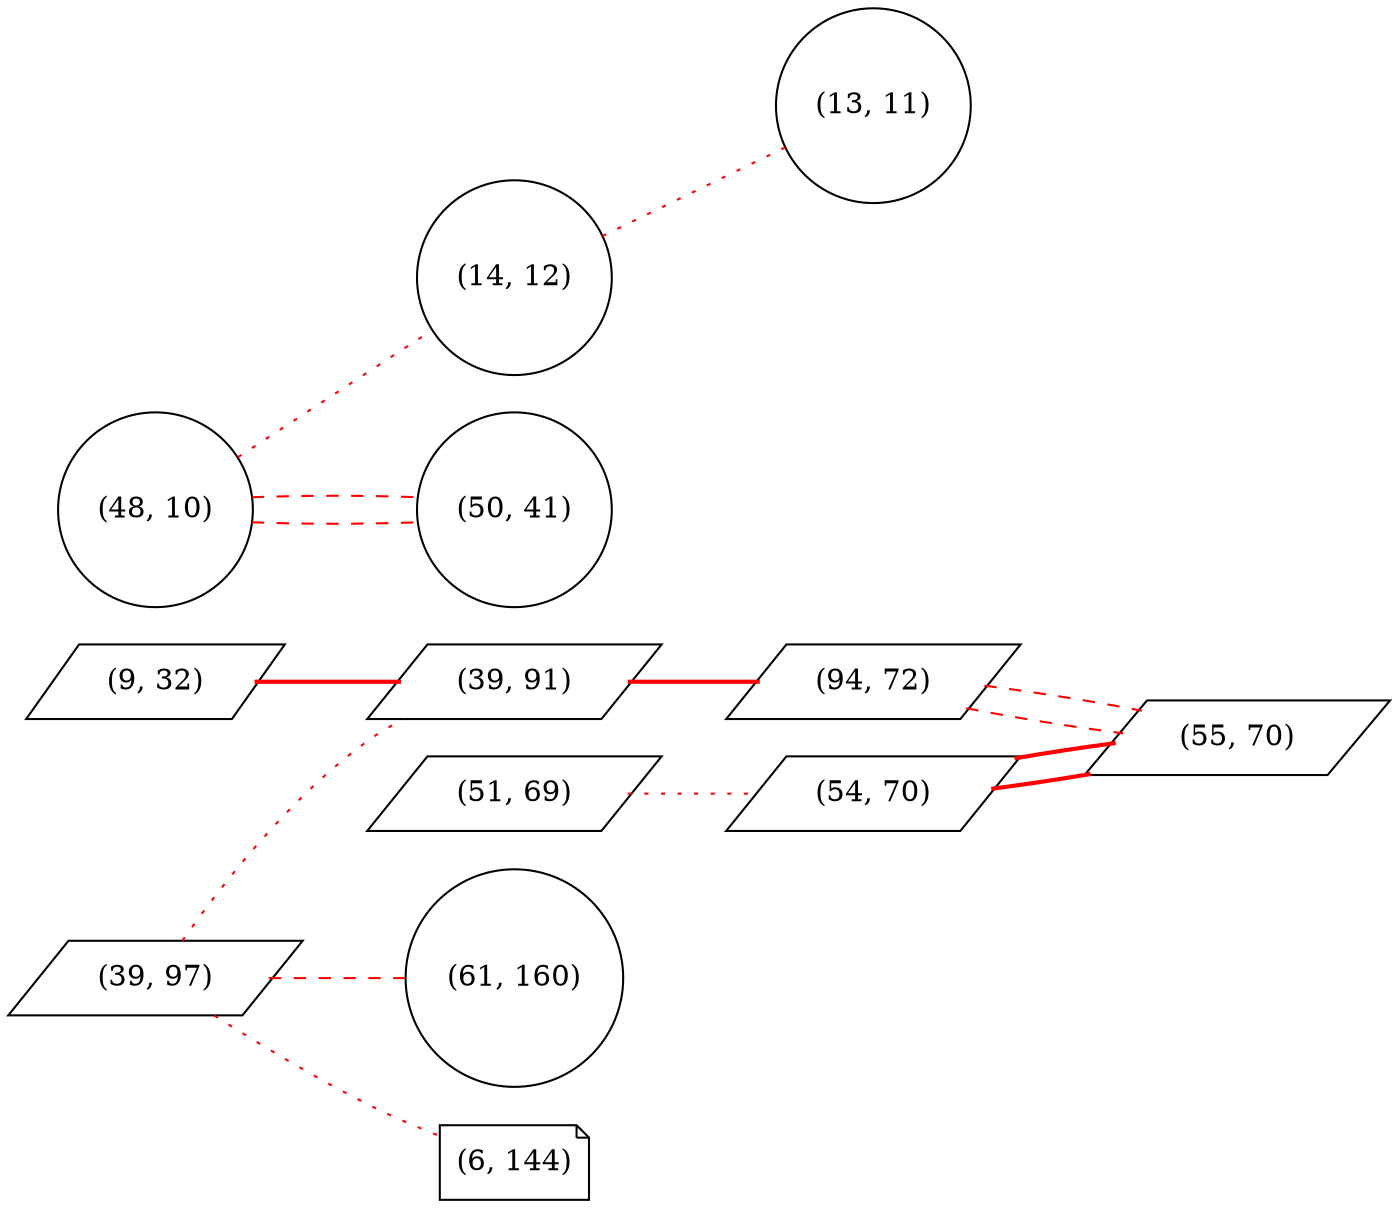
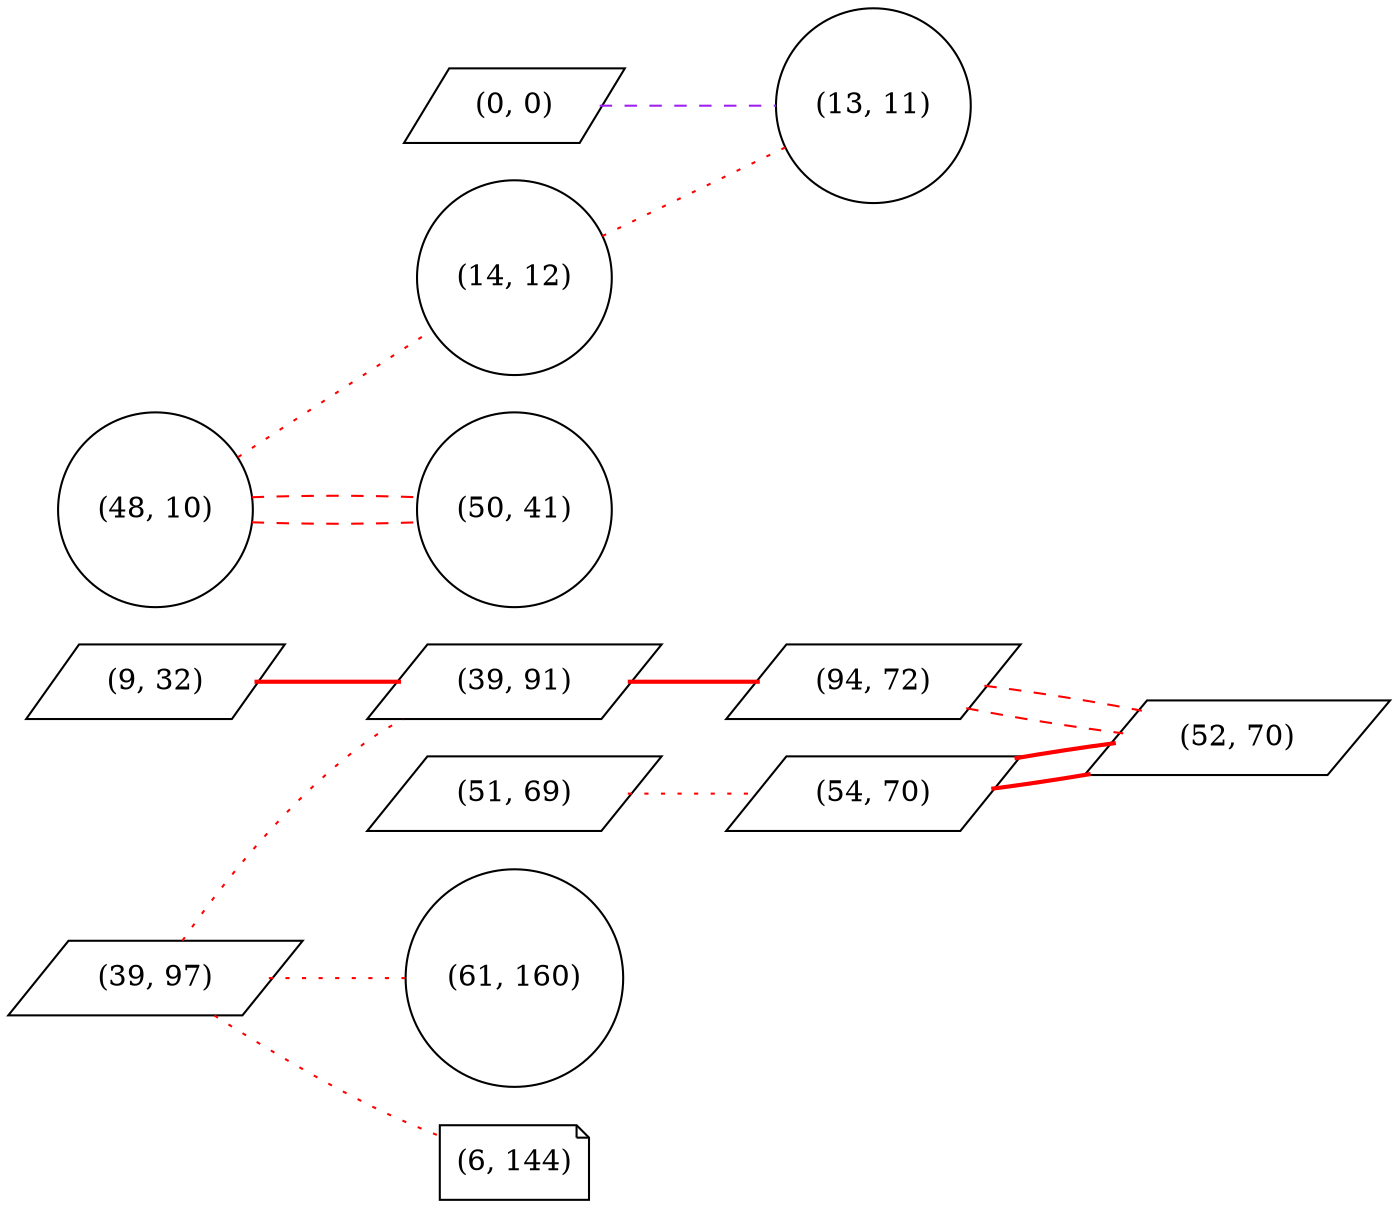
none -> (514, 106)
(1237, 738) -> (1237, 738)
(337, 978) -> (337, 978)
